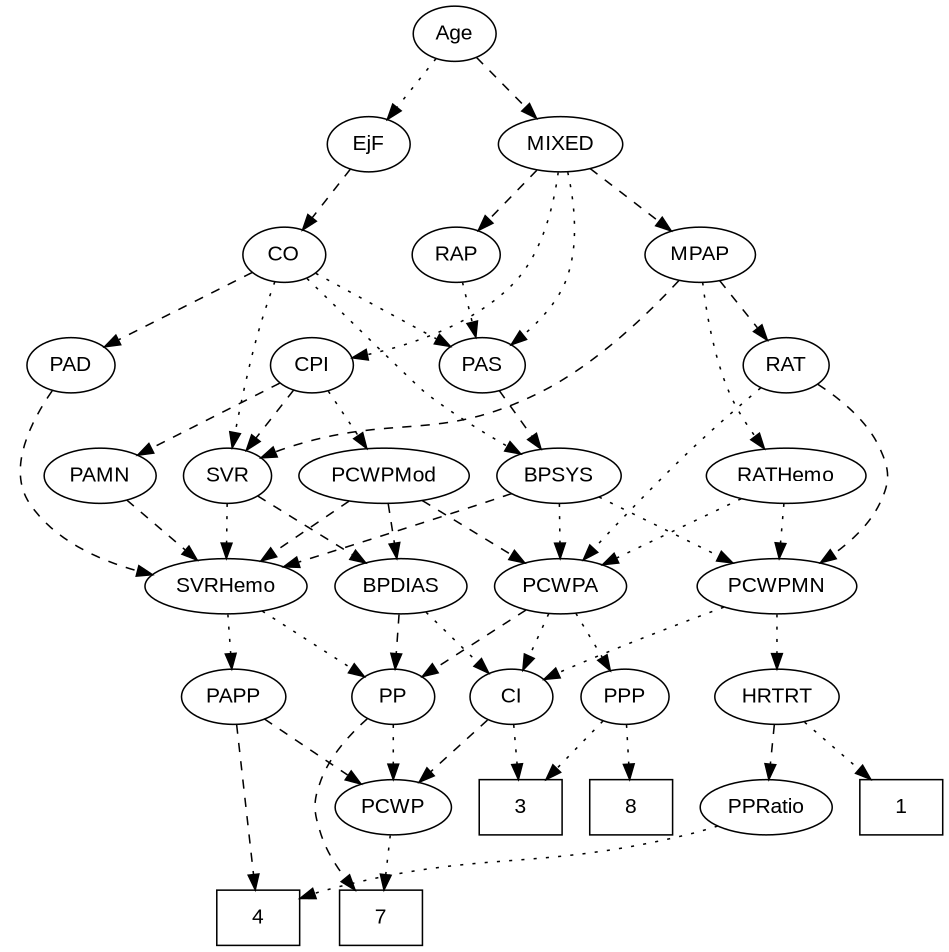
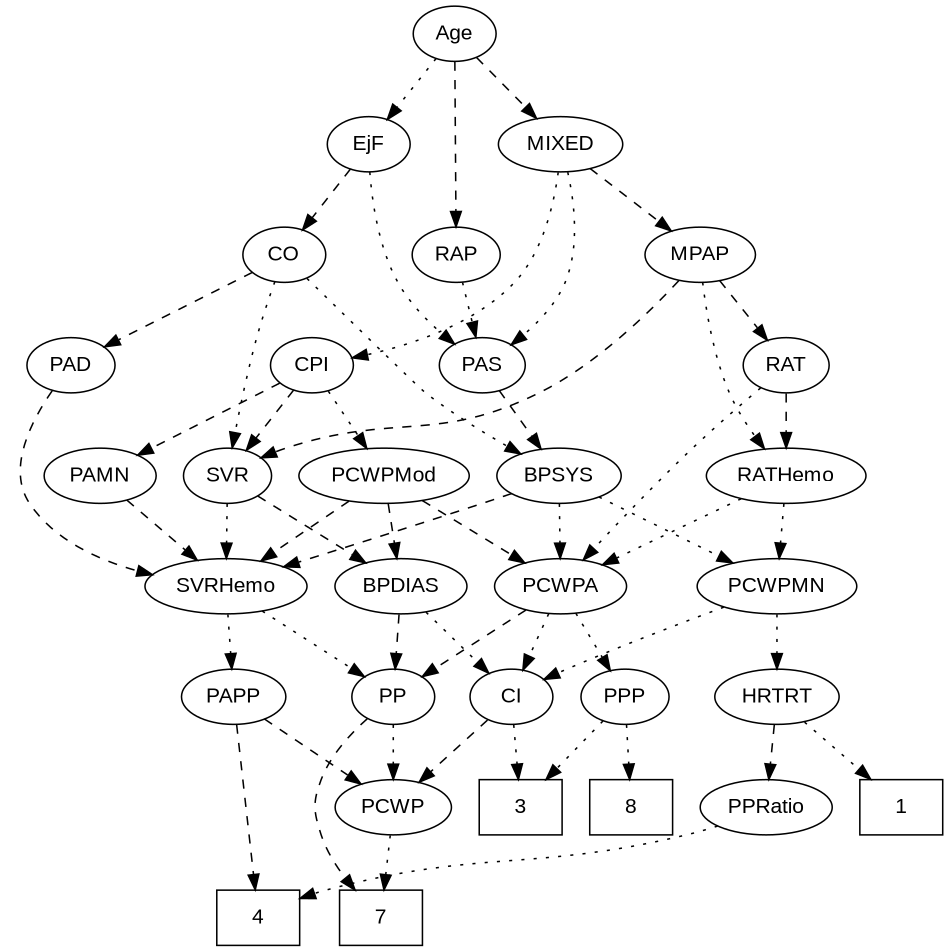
(513, 195) -> (455, 136)
(376, 306) -> (388, 262)
(886, 465) -> (786, 413)
